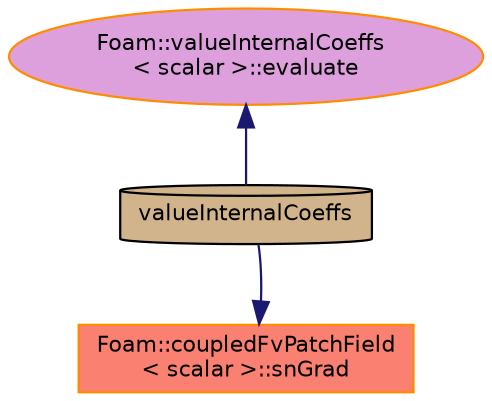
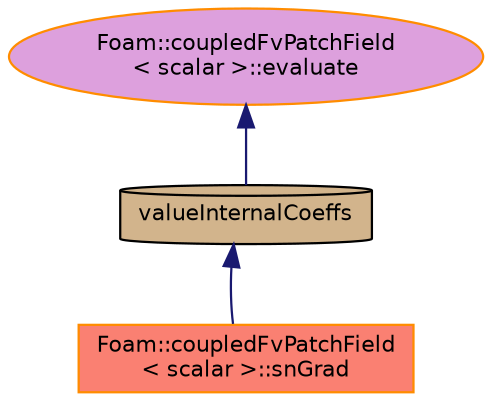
(246, 57) -> (246, 57)
(261, 273) -> (231, 295)
